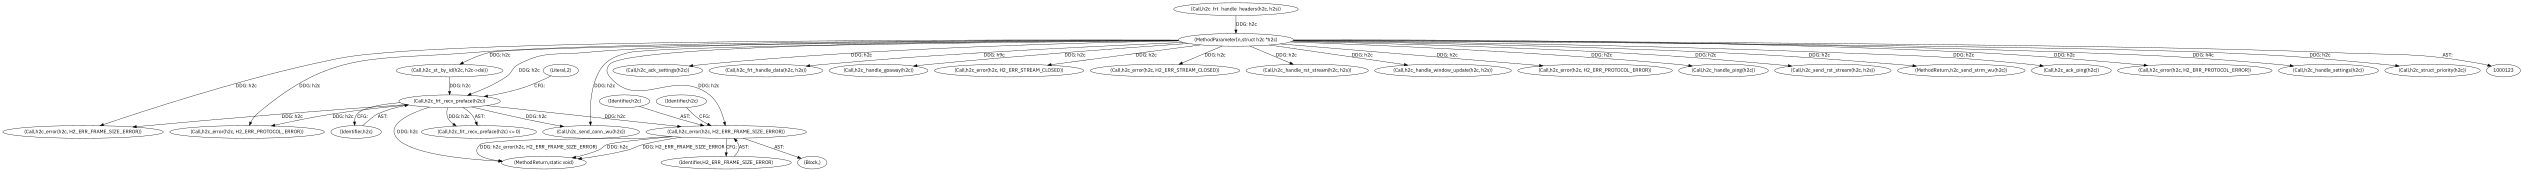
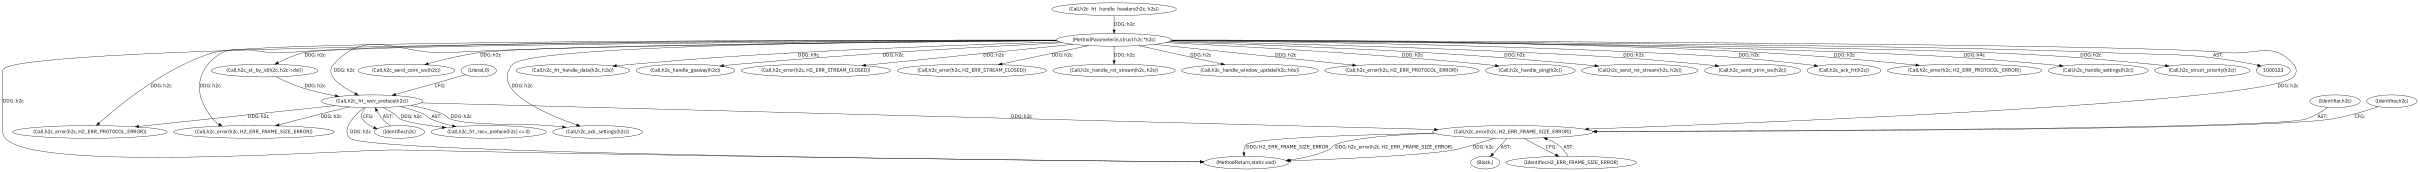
(561, 71) -> (479, 71)
(1443, 71) -> (1250, 71)
(1961, 71) -> (1753, 71)
(2071, 71) -> (1844, 71)
(516, 117) -> (485, 124)
none -> (41, 150)
